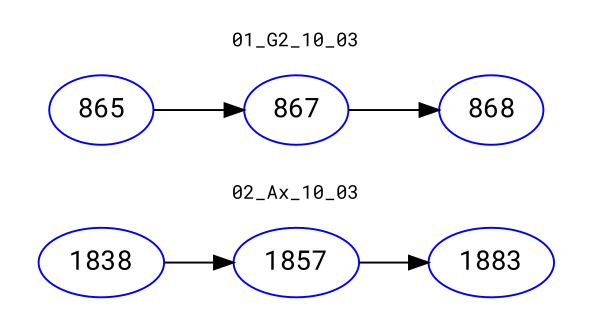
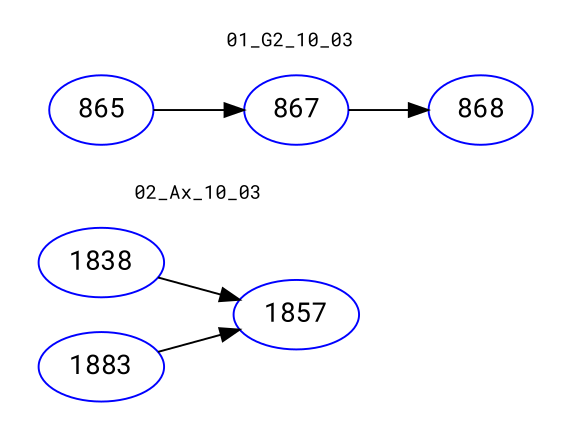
(384, 263) -> (189, 343)
